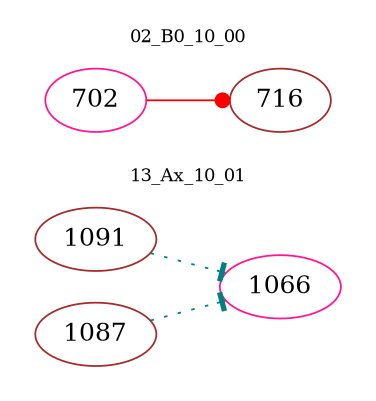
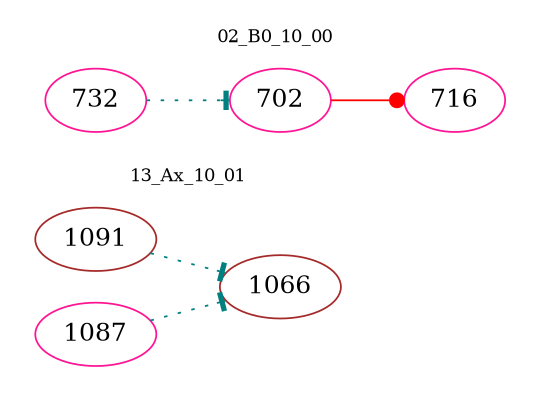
none -> (96, 100)
(280, 100) -> (455, 100)
(280, 287) -> (280, 287)
(96, 334) -> (96, 334)
